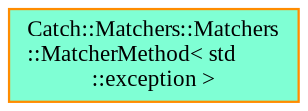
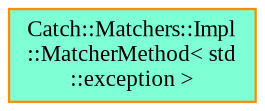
(154, 55) -> (132, 55)
